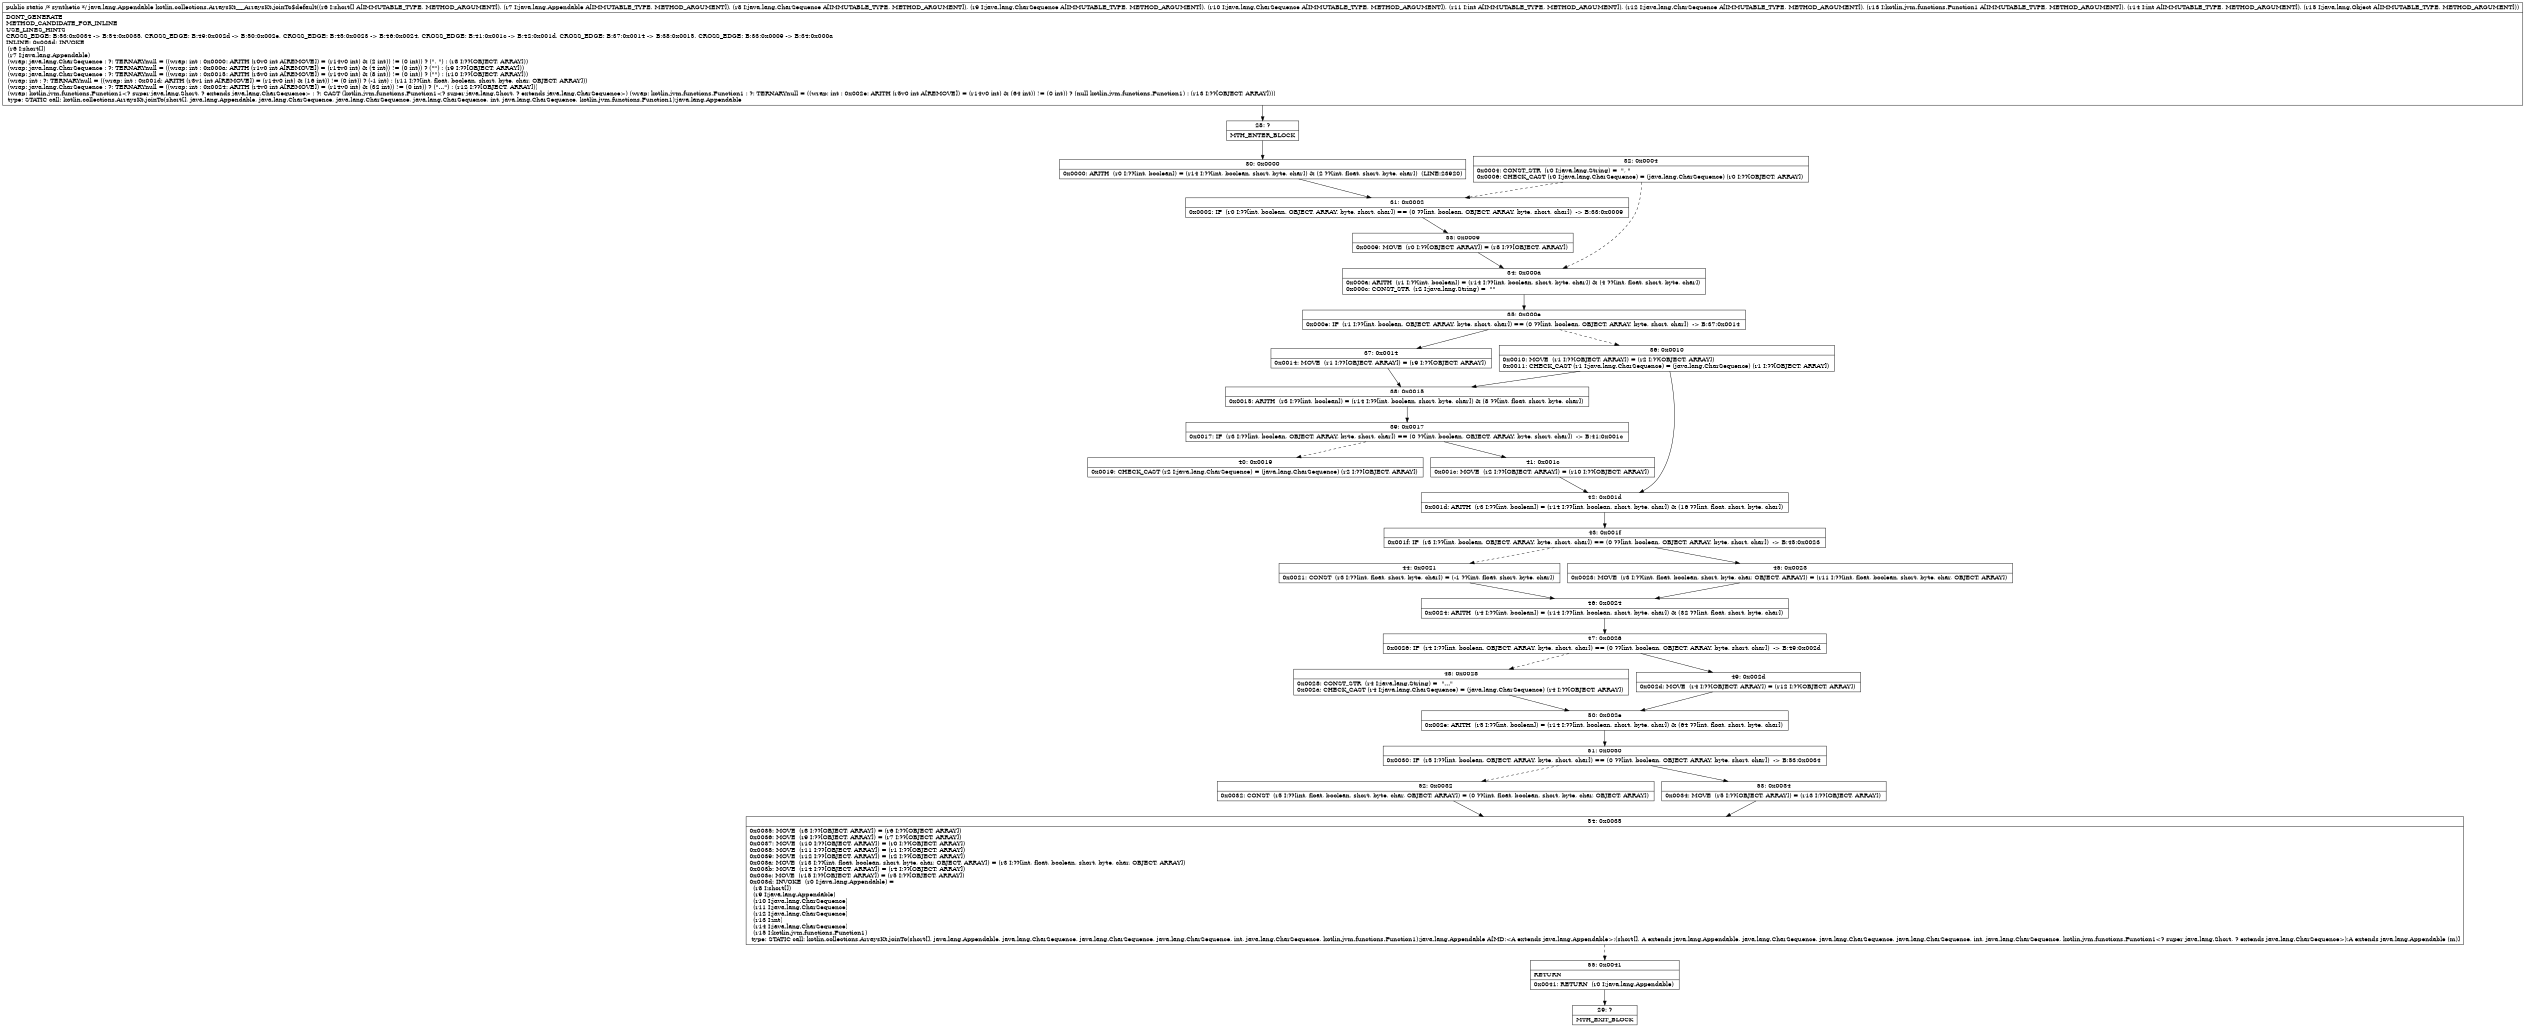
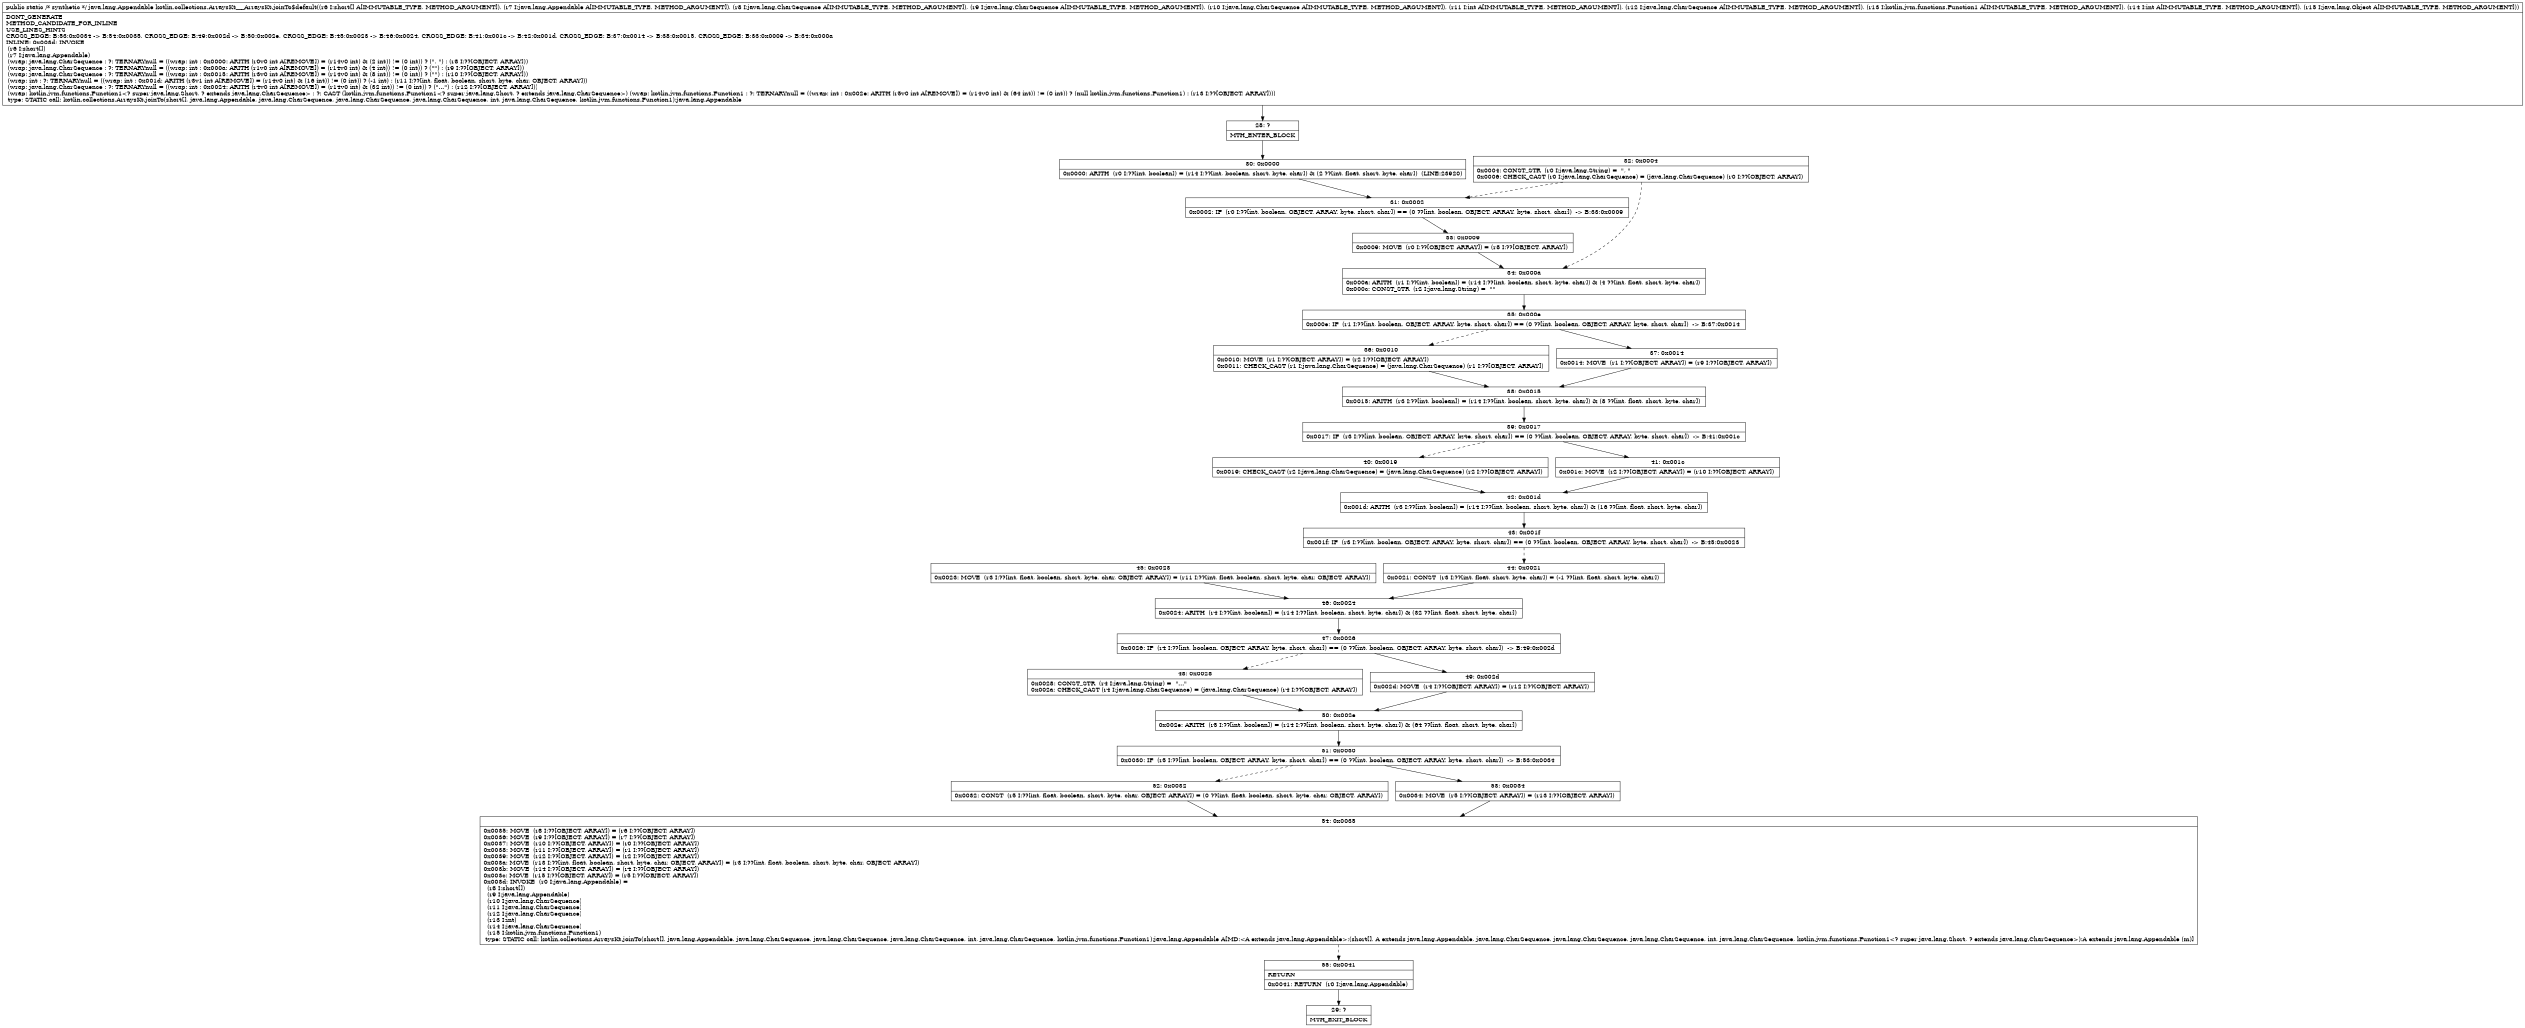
(1673, 436) -> (1450, 484)
(1695, 555) -> none
